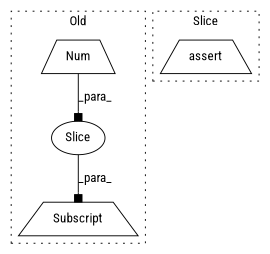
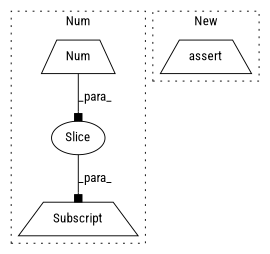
(78, 22) -> (78, 22)
(206, 22) -> (206, 22)
